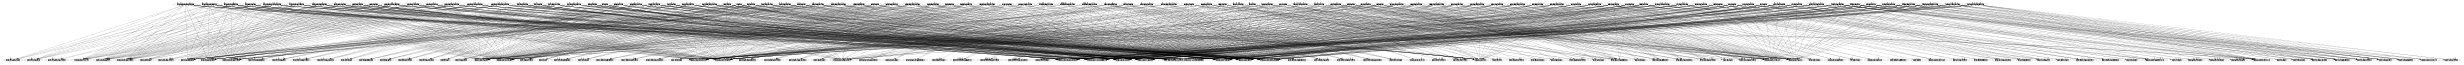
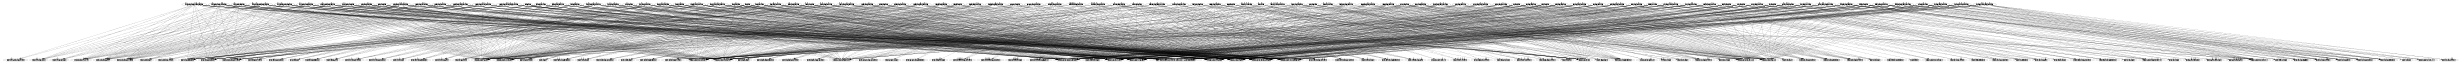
none -> (1093, 60)
(1835, 60) -> none
